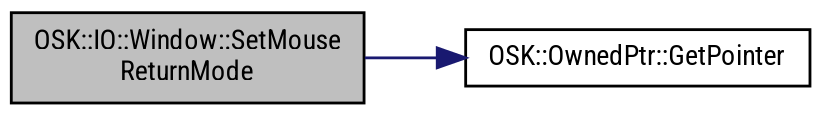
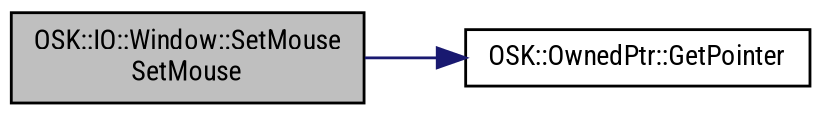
(188, 58) -> (188, 58)
